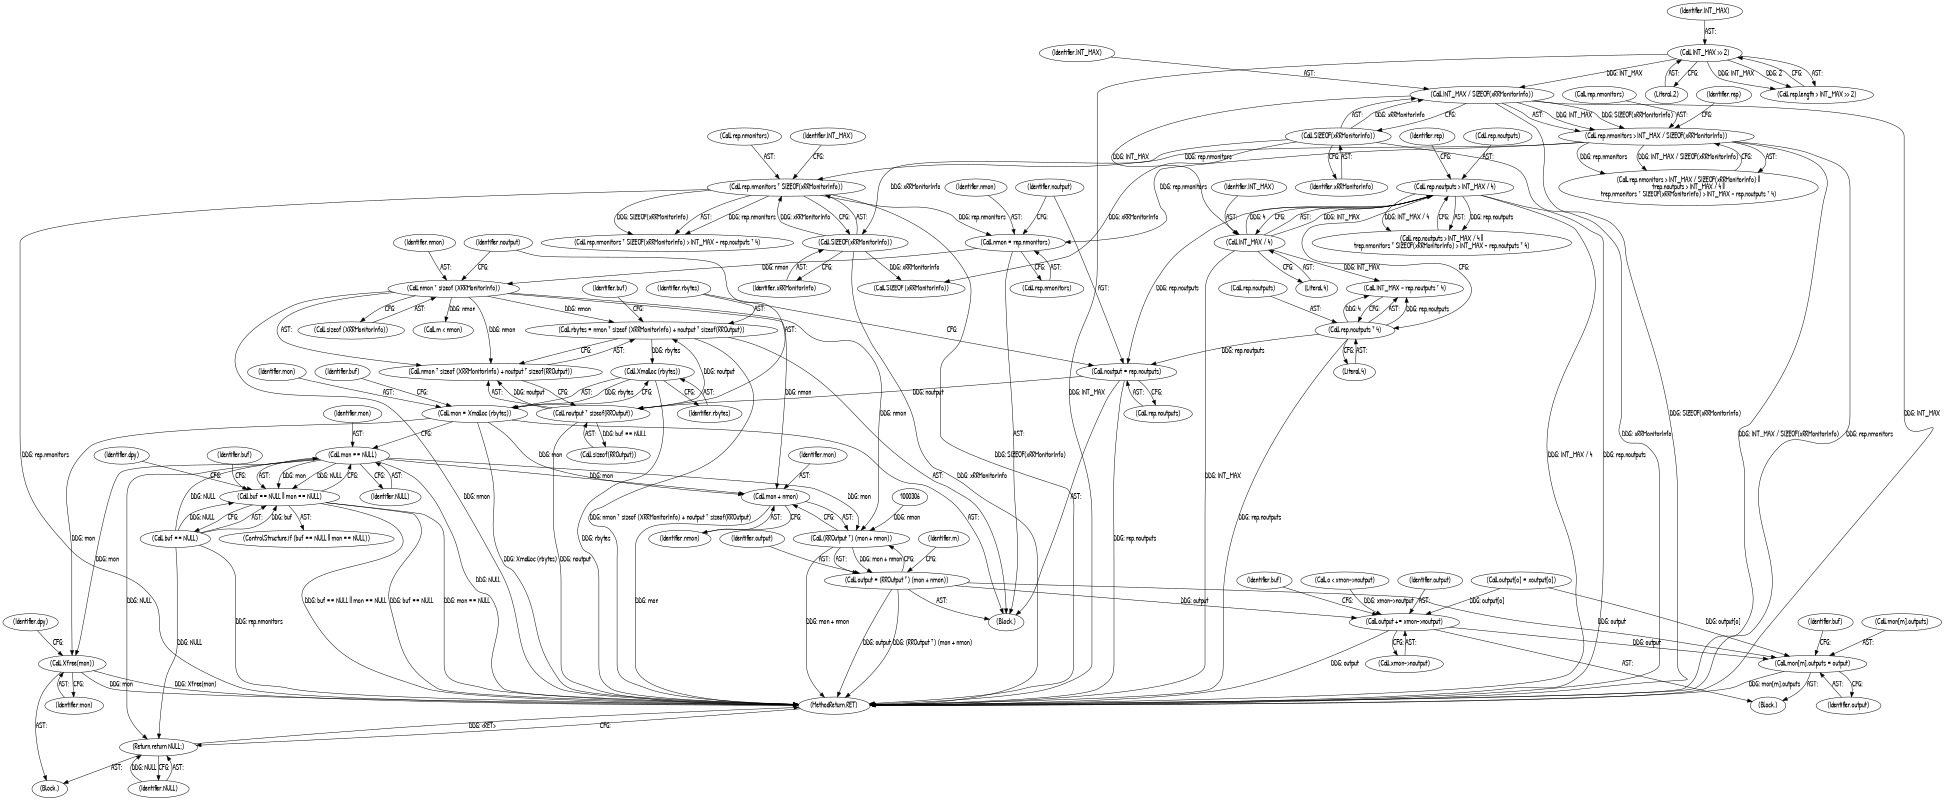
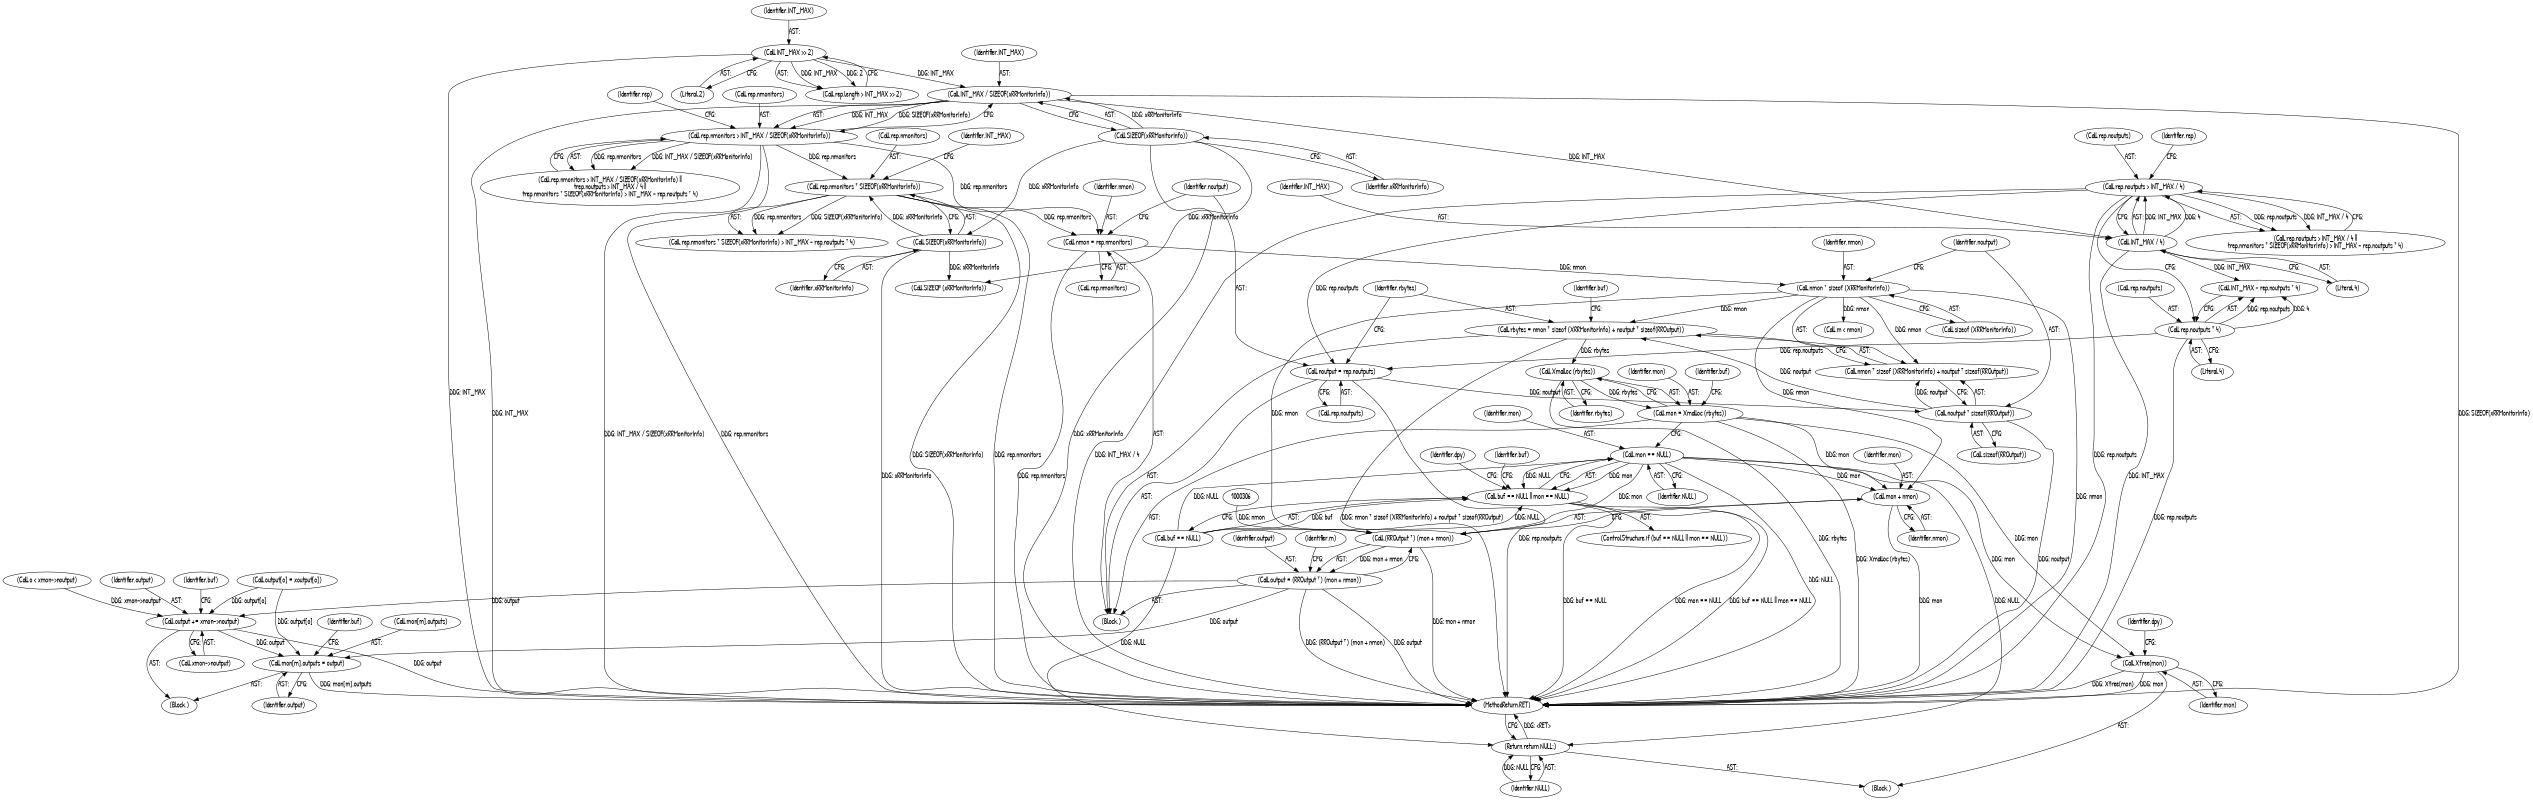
none -> (912, 127)
(624, 435) -> (1998, 435)
(404, 697) -> (1031, 662)
